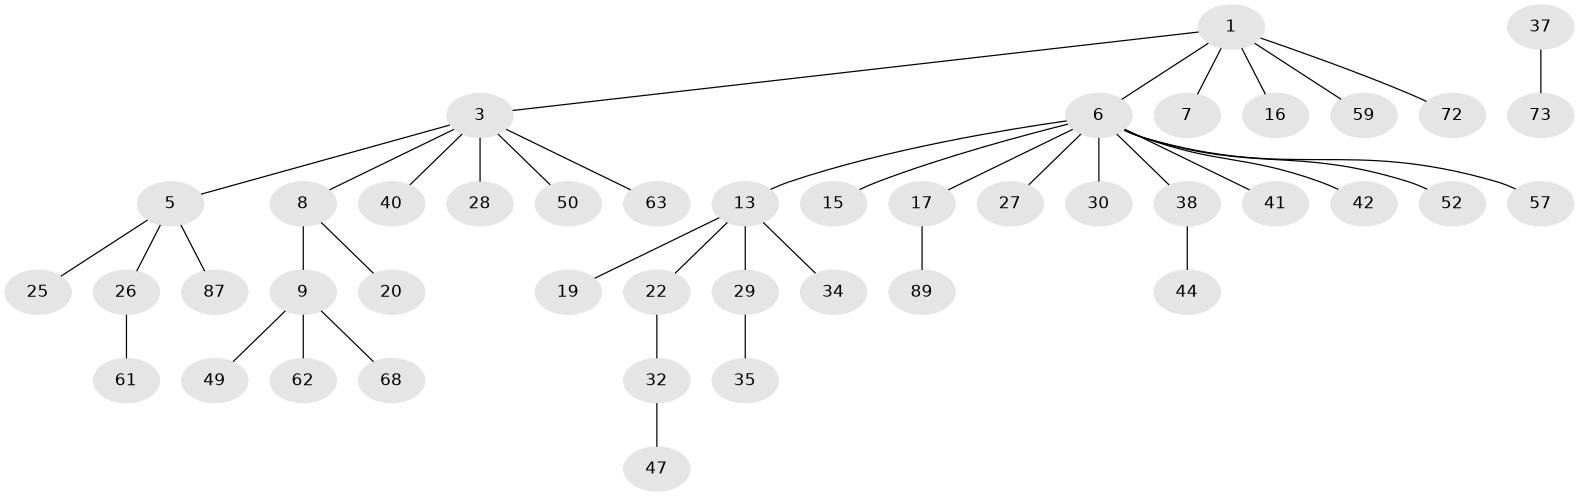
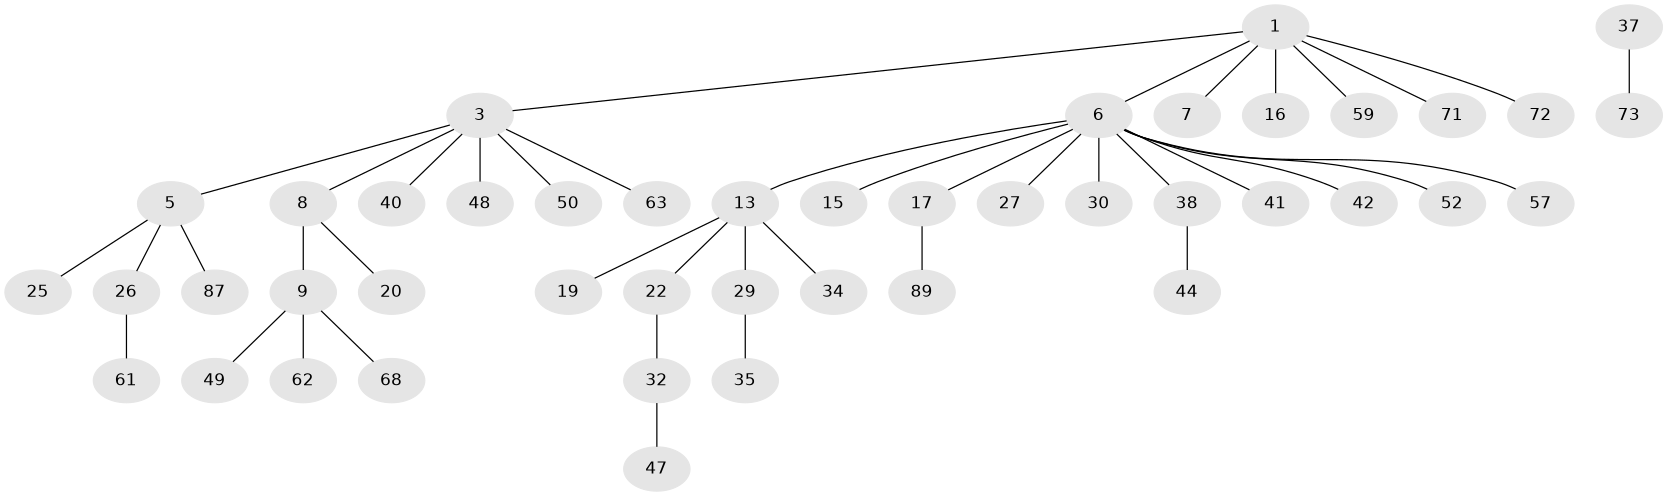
none -> (1452, 115)
(480, 204) -> (480, 204)
